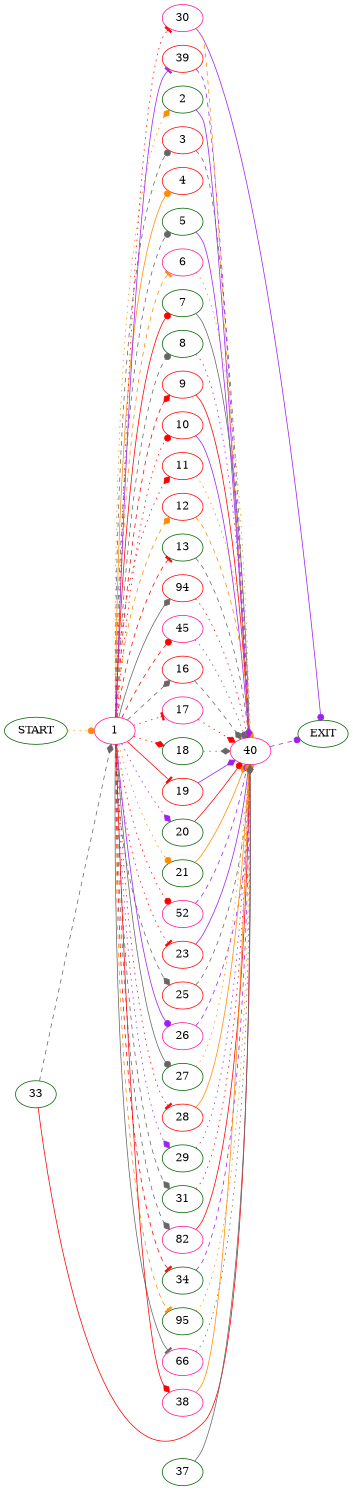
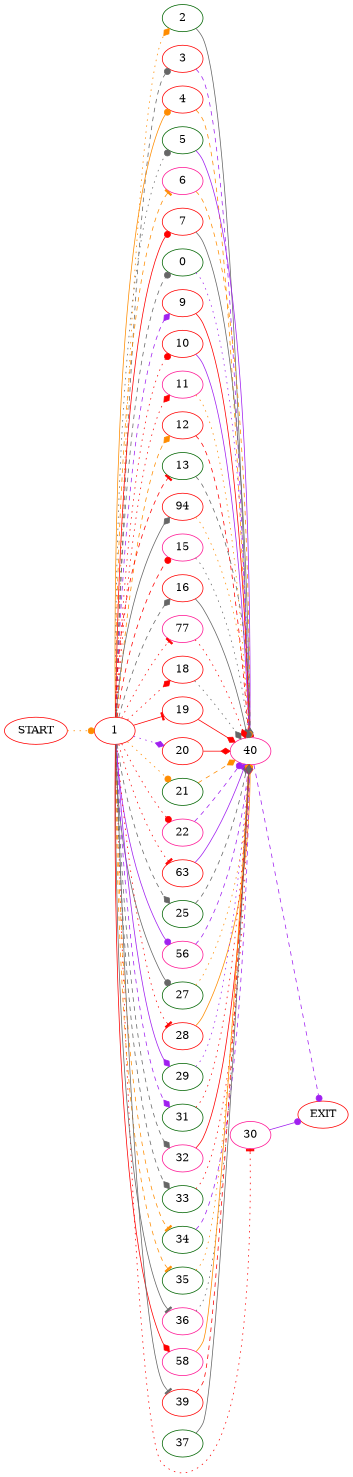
(183, 303) -> (183, 222)
(183, 344) -> (183, 262)
(137, 354) -> (122, 434)
(228, 377) -> (235, 417)
(130, 393) -> (130, 1069)
(230, 397) -> (230, 1085)
(230, 420) -> (236, 379)
(234, 440) -> (236, 399)
(183, 466) -> (183, 385)
(239, 499) -> (242, 458)
(137, 511) -> (135, 447)
(230, 599) -> (223, 521)
(183, 629) -> (183, 548)
(227, 662) -> (230, 599)
(216, 706) -> (227, 661)
(183, 710) -> (183, 629)
(36, 731) -> (36, 731)
(115, 731) -> (115, 731)
(323, 734) -> (323, 1115)
(183, 751) -> (183, 670)
(213, 774) -> (213, 728)
(217, 796) -> (212, 751)
(222, 820) -> (213, 774)
(183, 833) -> (183, 751)
(183, 914) -> (183, 833)
(74, 917) -> (135, 1053)
(183, 955) -> (183, 873)
(183, 996) -> (183, 914)
(124, 1008) -> (137, 1109)
(135, 1014) -> (137, 951)
(183, 1036) -> (183, 955)
(135, 1053) -> (137, 987)
(183, 1240) -> (183, 1158)
(183, 1321) -> (183, 1281)
(183, 1362) -> (183, 1321)
(183, 1403) -> (183, 1362)
(191, 1429) -> (237, 984)
